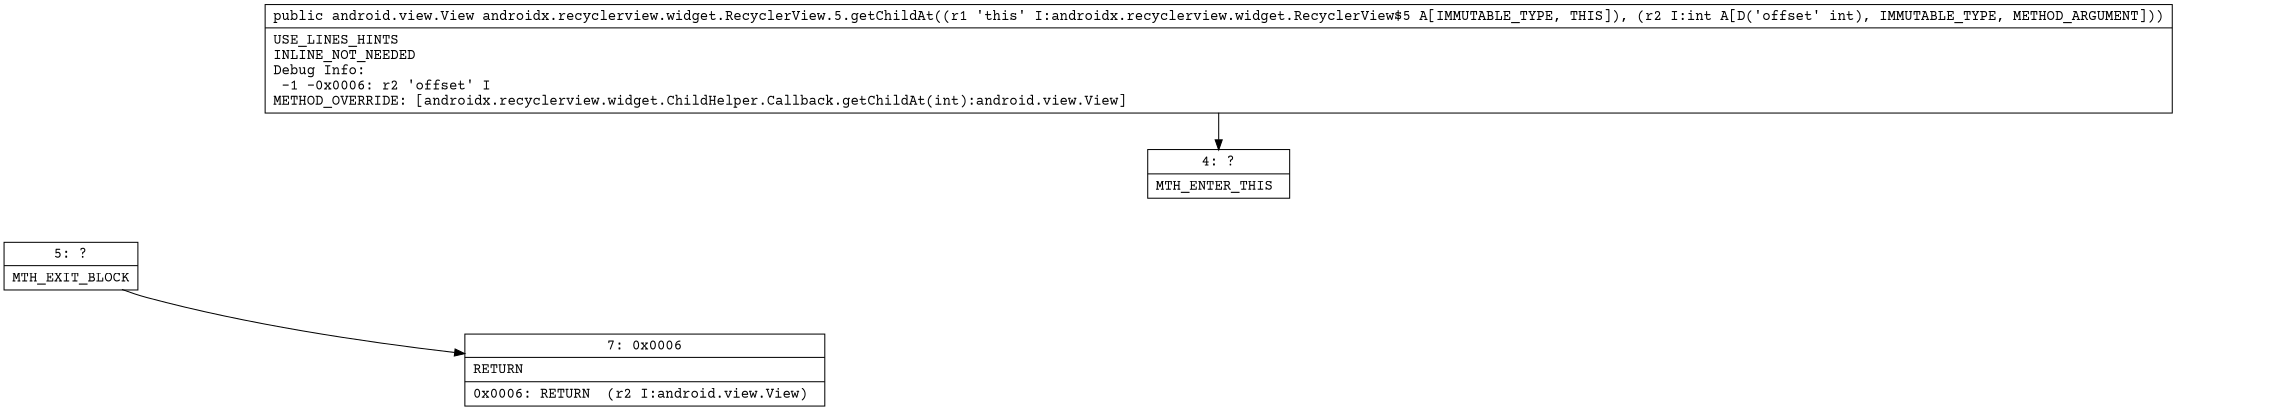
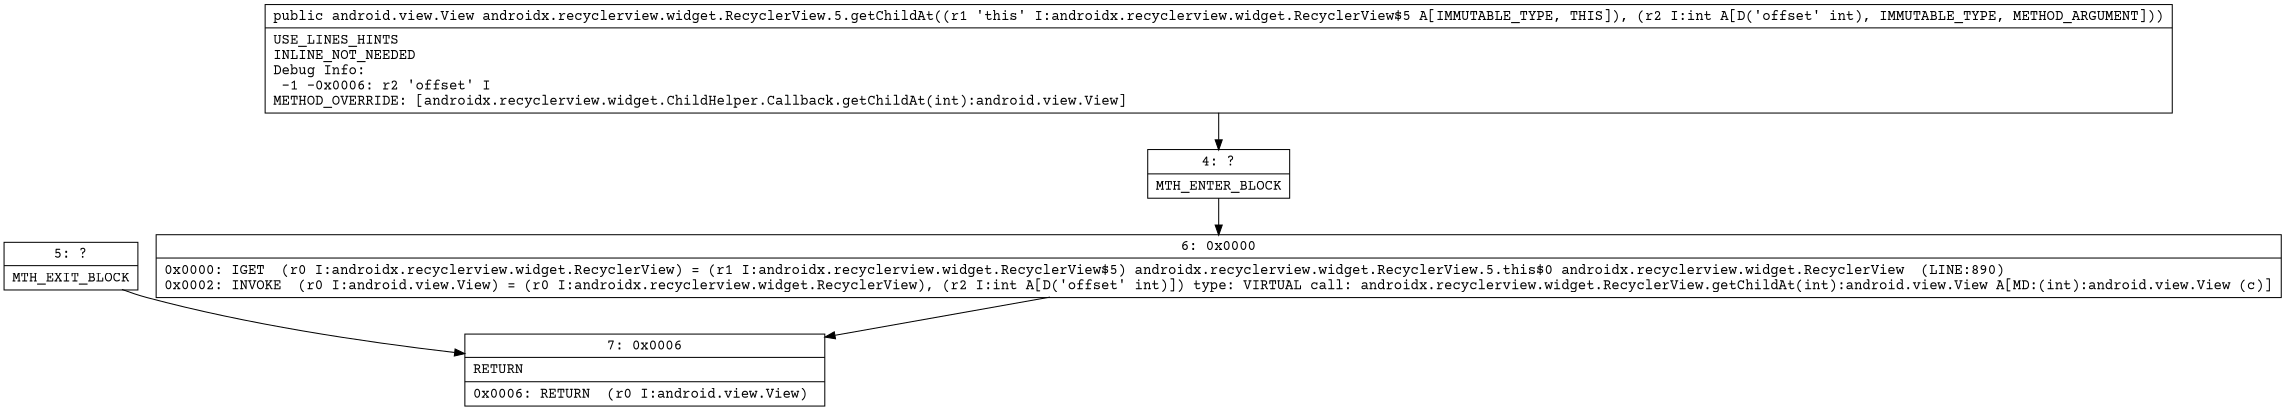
(1215, 186) -> (1219, 186)
none -> (1219, 266)
(645, 393) -> (645, 393)
